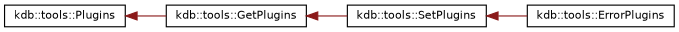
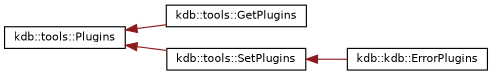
(333, 16) -> (152, 49)
(601, 16) -> (417, 59)
